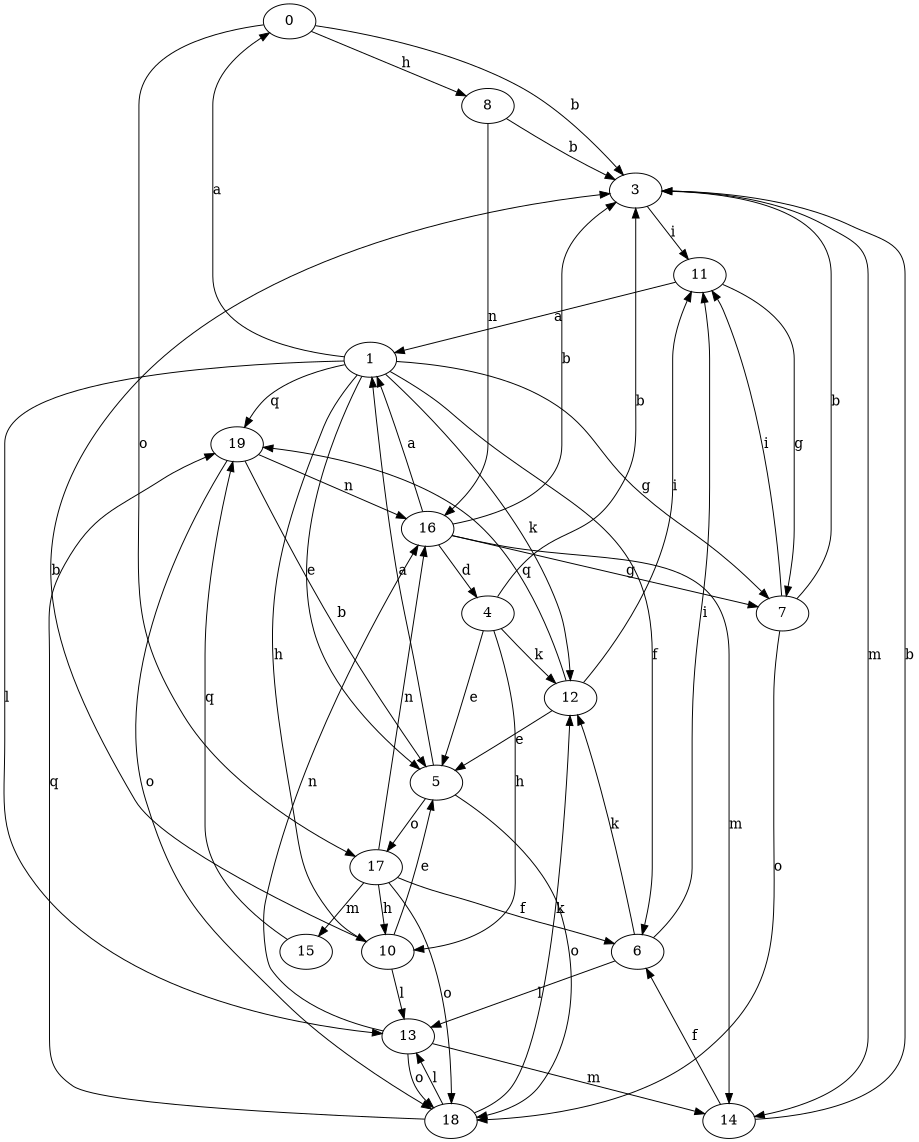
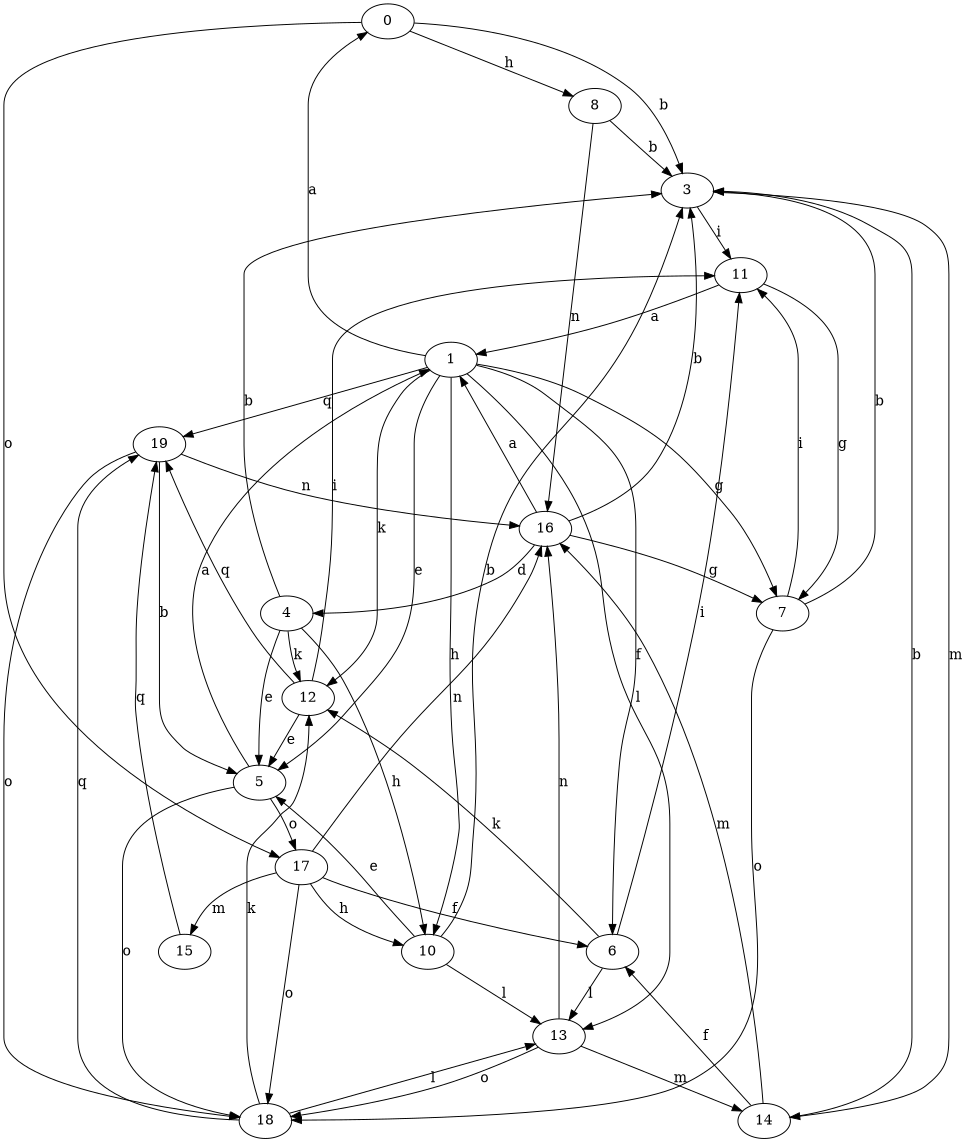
(729, 708) -> (710, 809)
